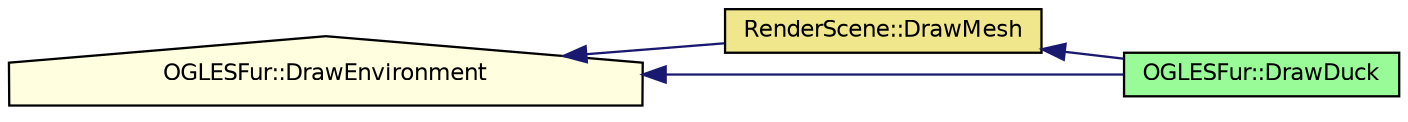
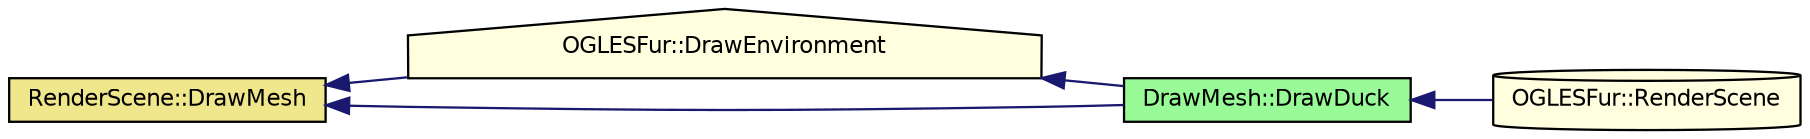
(655, 49) -> (378, 80)
(1262, 75) -> (1267, 100)
none -> (1647, 100)
